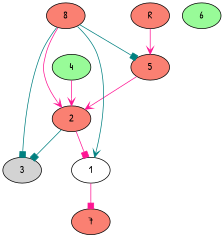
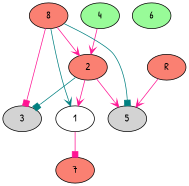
(150, 67) -> (127, 119)
(31, 86) -> (36, 64)
(114, 91) -> (105, 90)
(80, 141) -> (82, 90)
